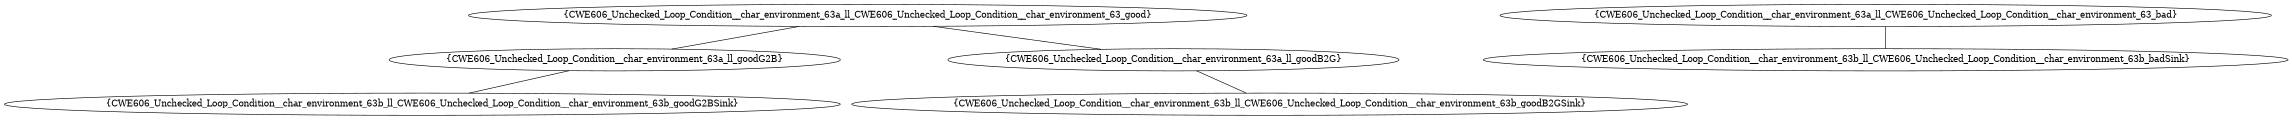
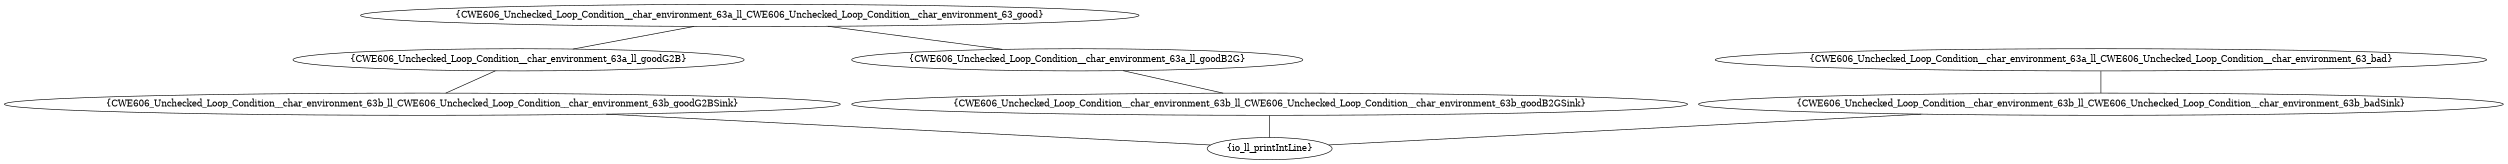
none -> (1270, 149)
